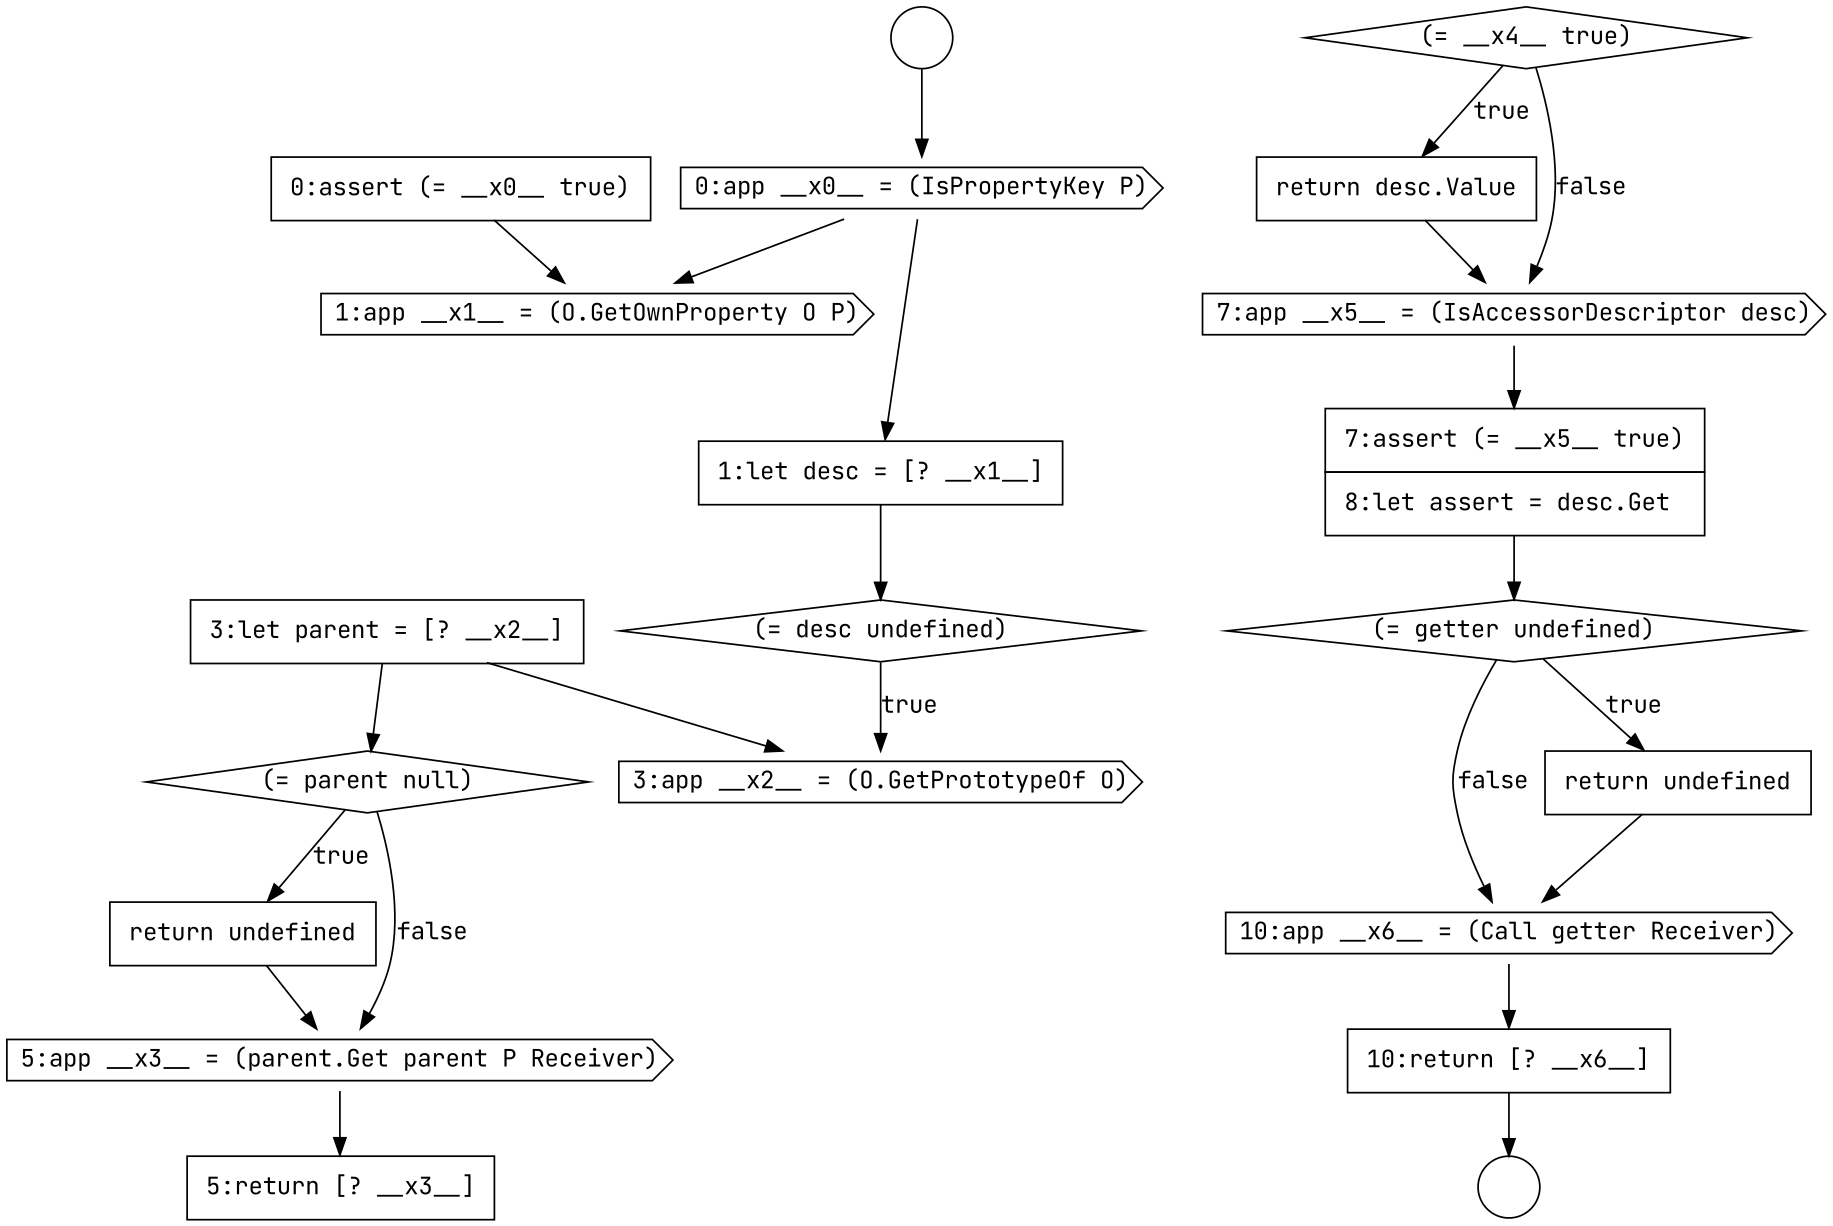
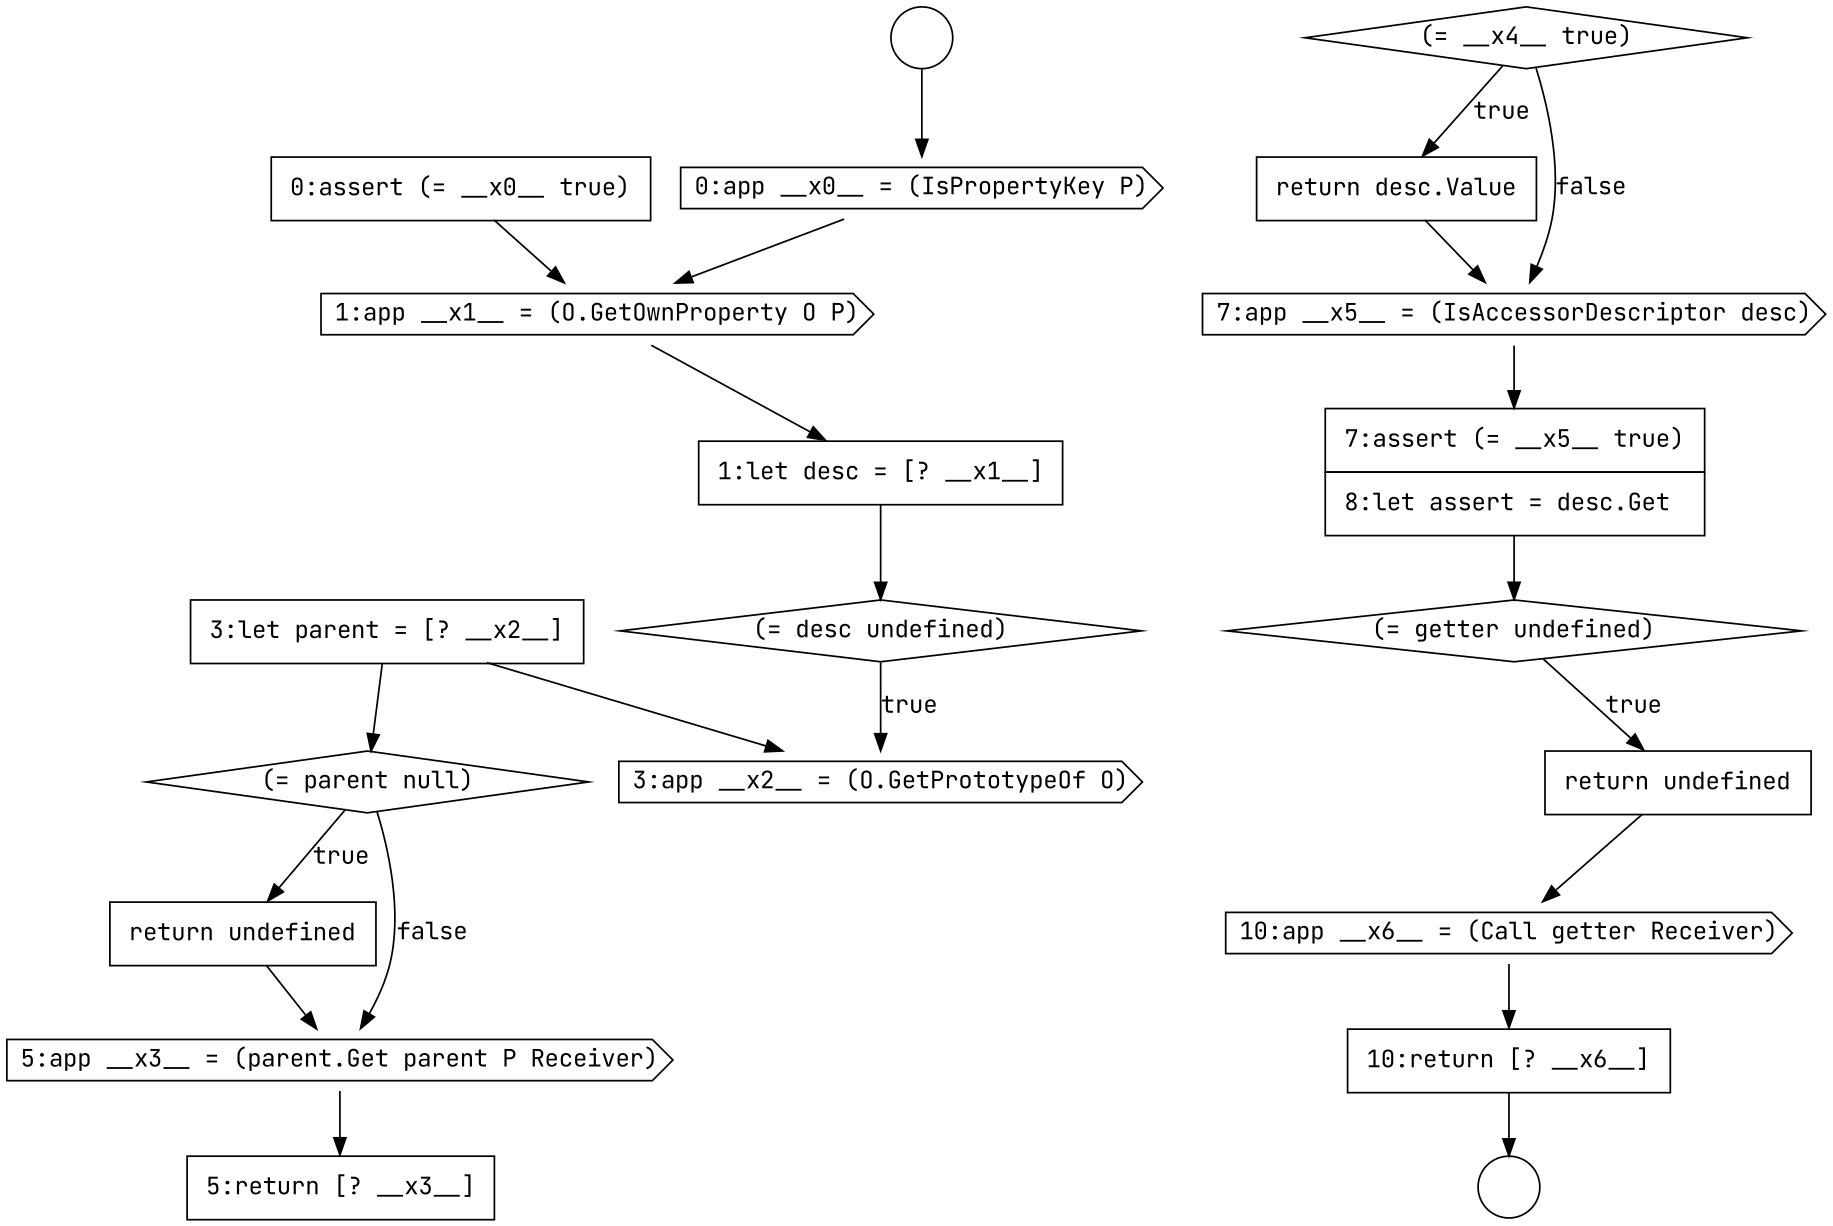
(903, 321) -> (731, 389)
(1454, 771) -> none
